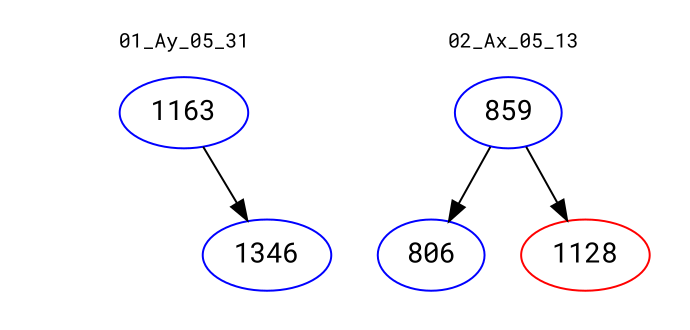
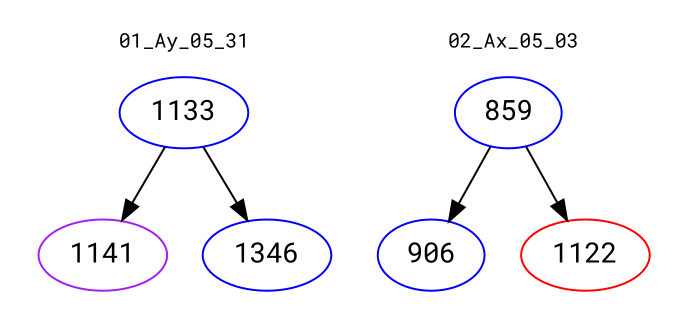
(514, 43) -> (514, 43)
(184, 113) -> (184, 113)
none -> (103, 255)
(431, 255) -> (431, 255)
(585, 255) -> (585, 255)
